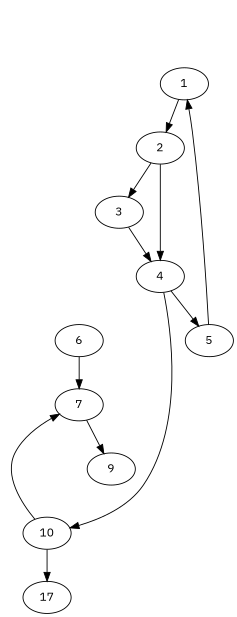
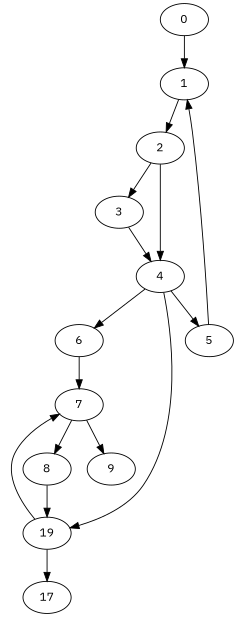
none -> (184, 20)
none -> (123, 306)
none -> (47, 469)
(47, 533) -> (47, 533)
